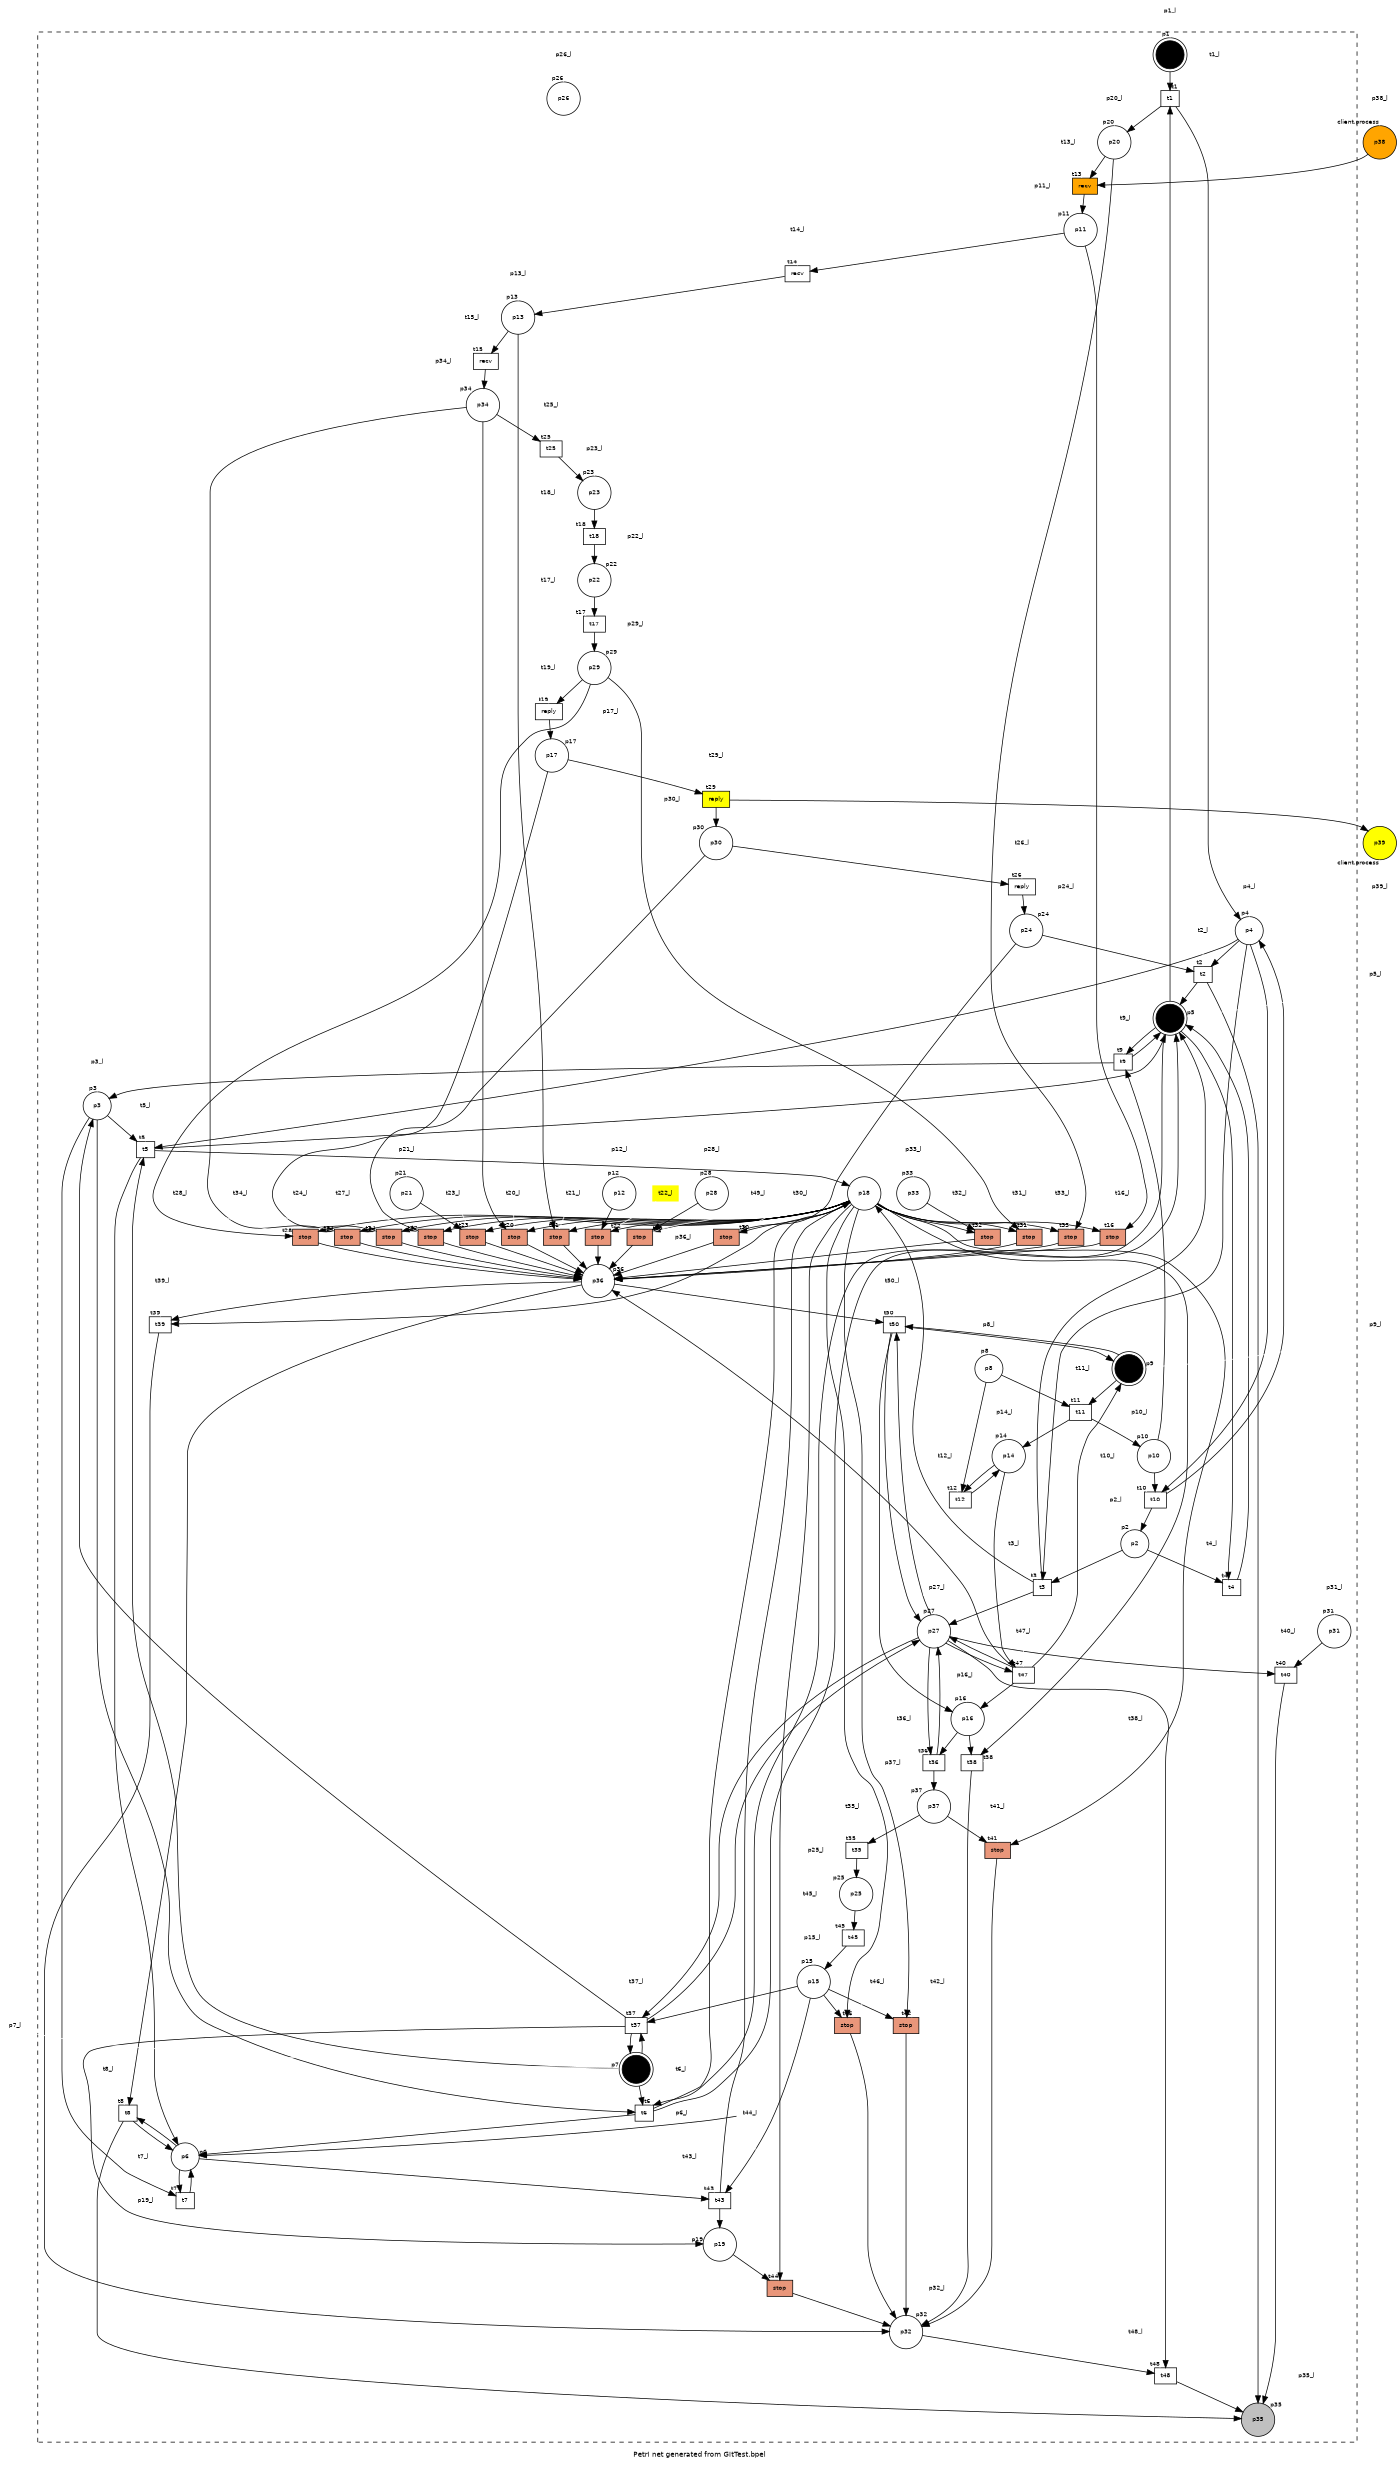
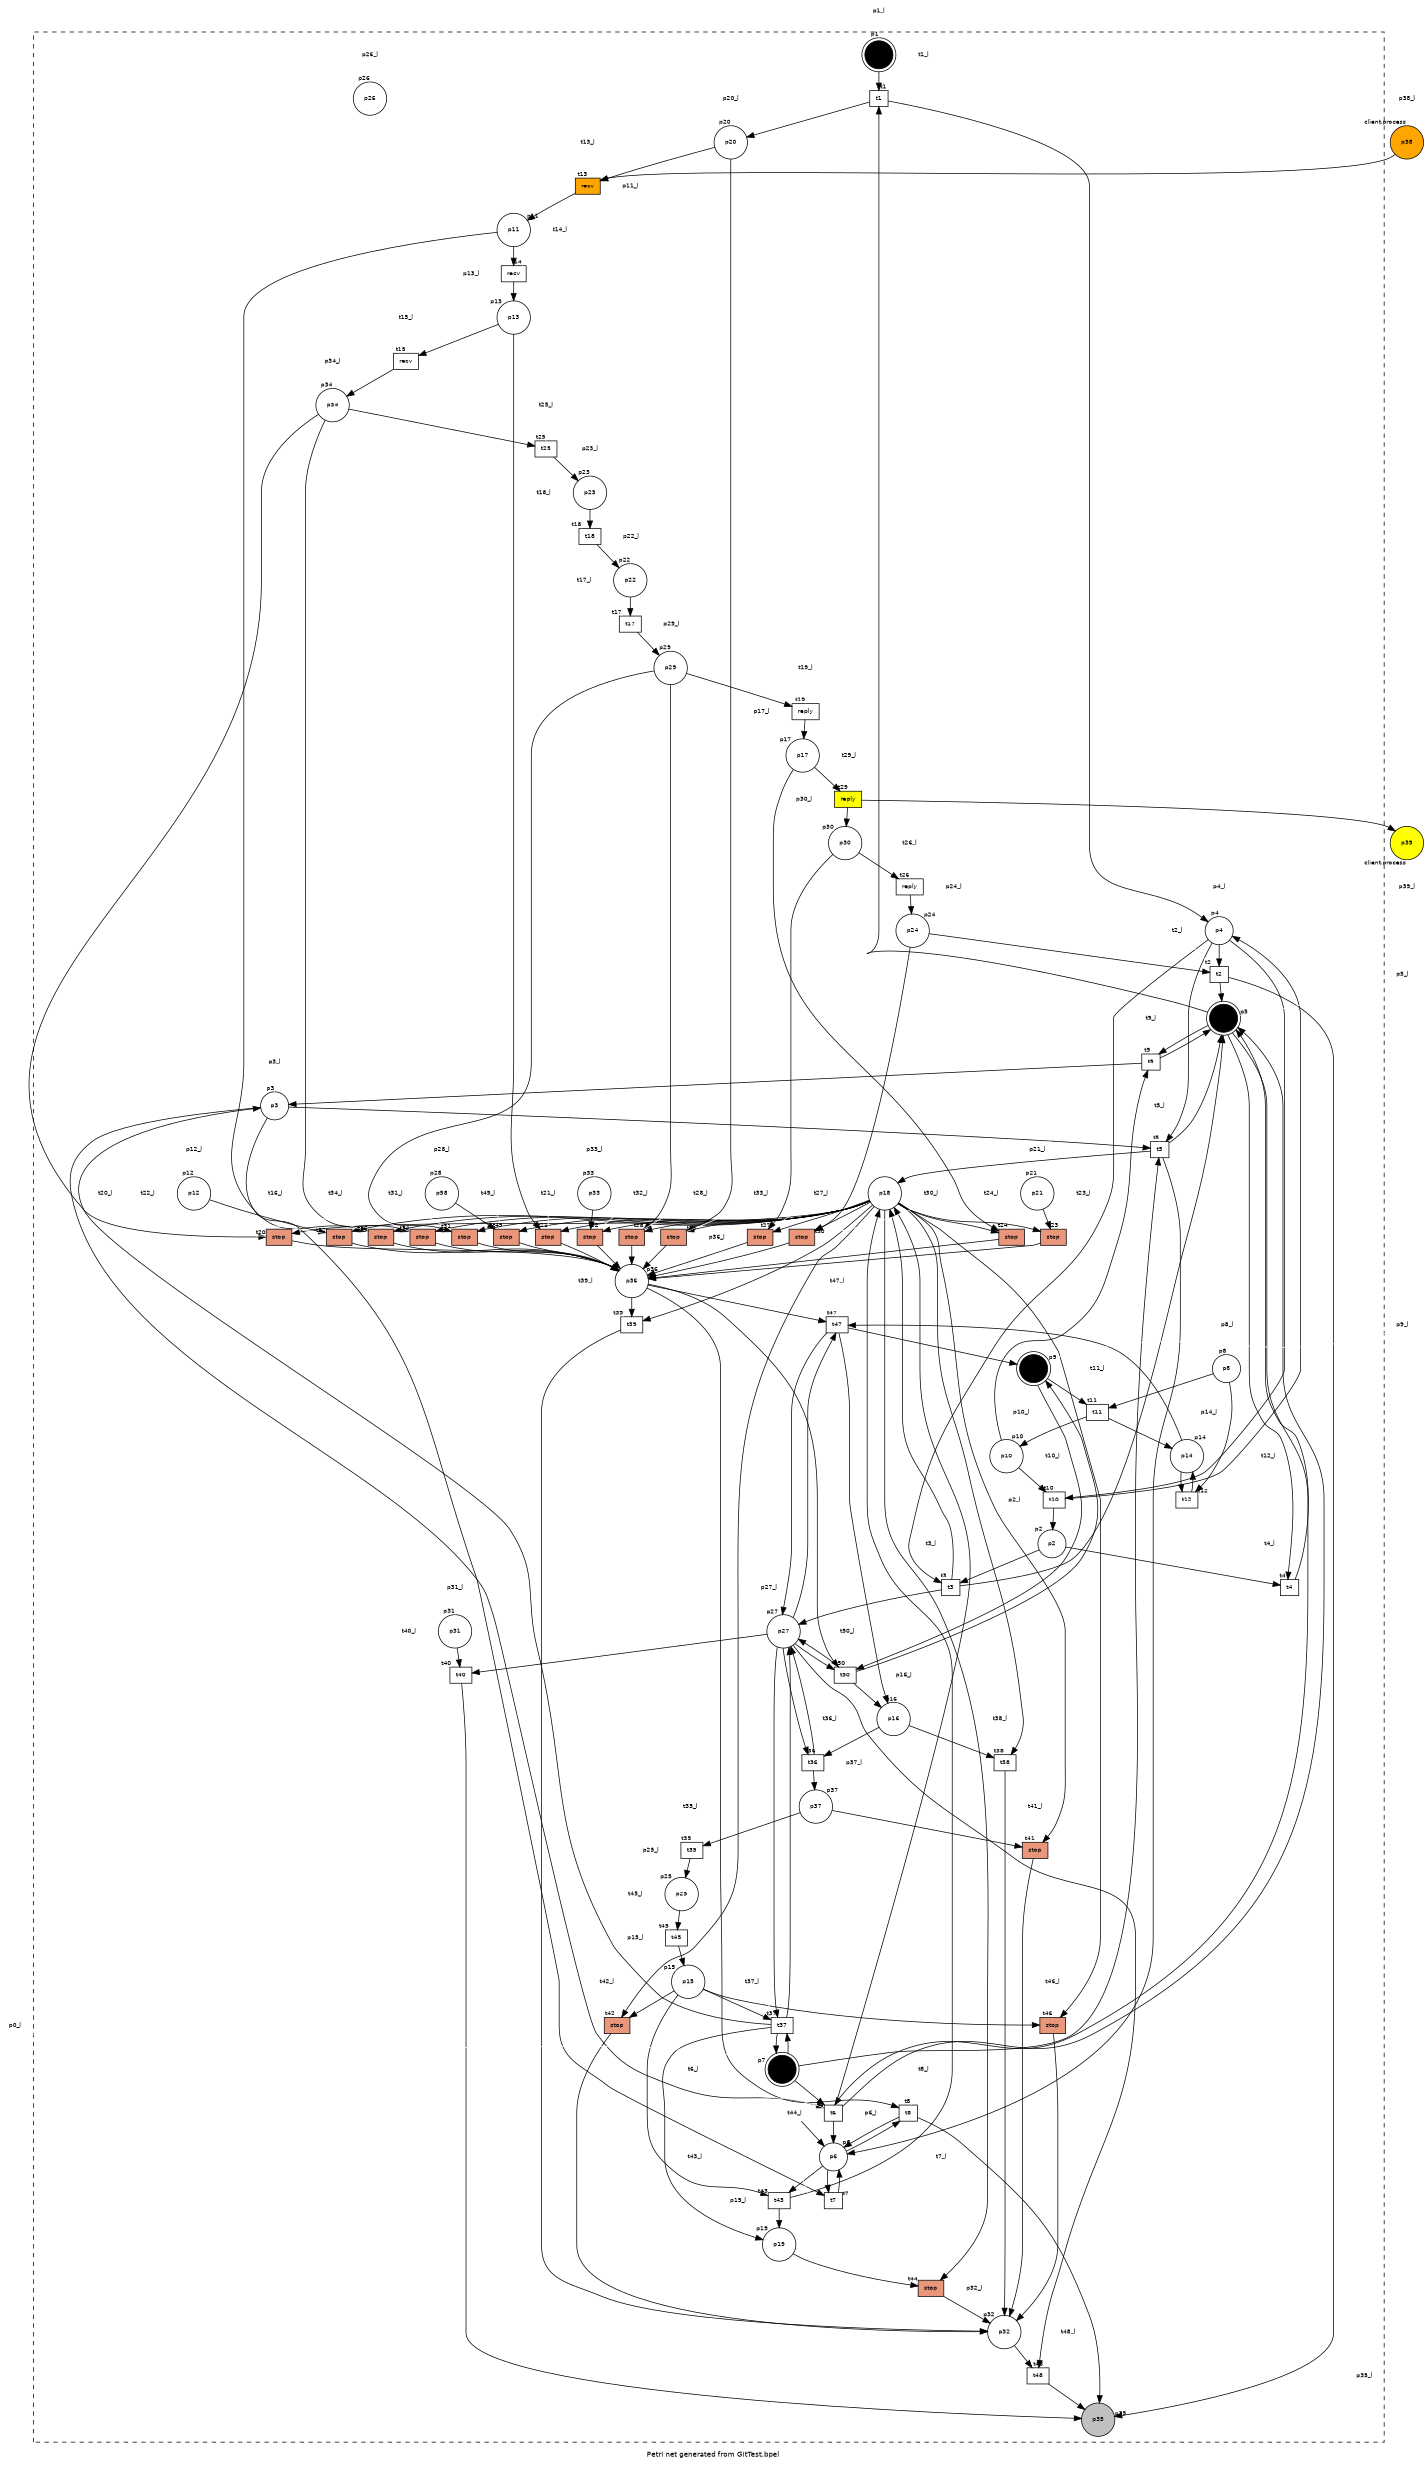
(666, 1193) -> (148, 1193)
(712, 1193) -> (442, 1193)
(839, 1458) -> (733, 1303)
(15, 2026) -> (15, 2026)
